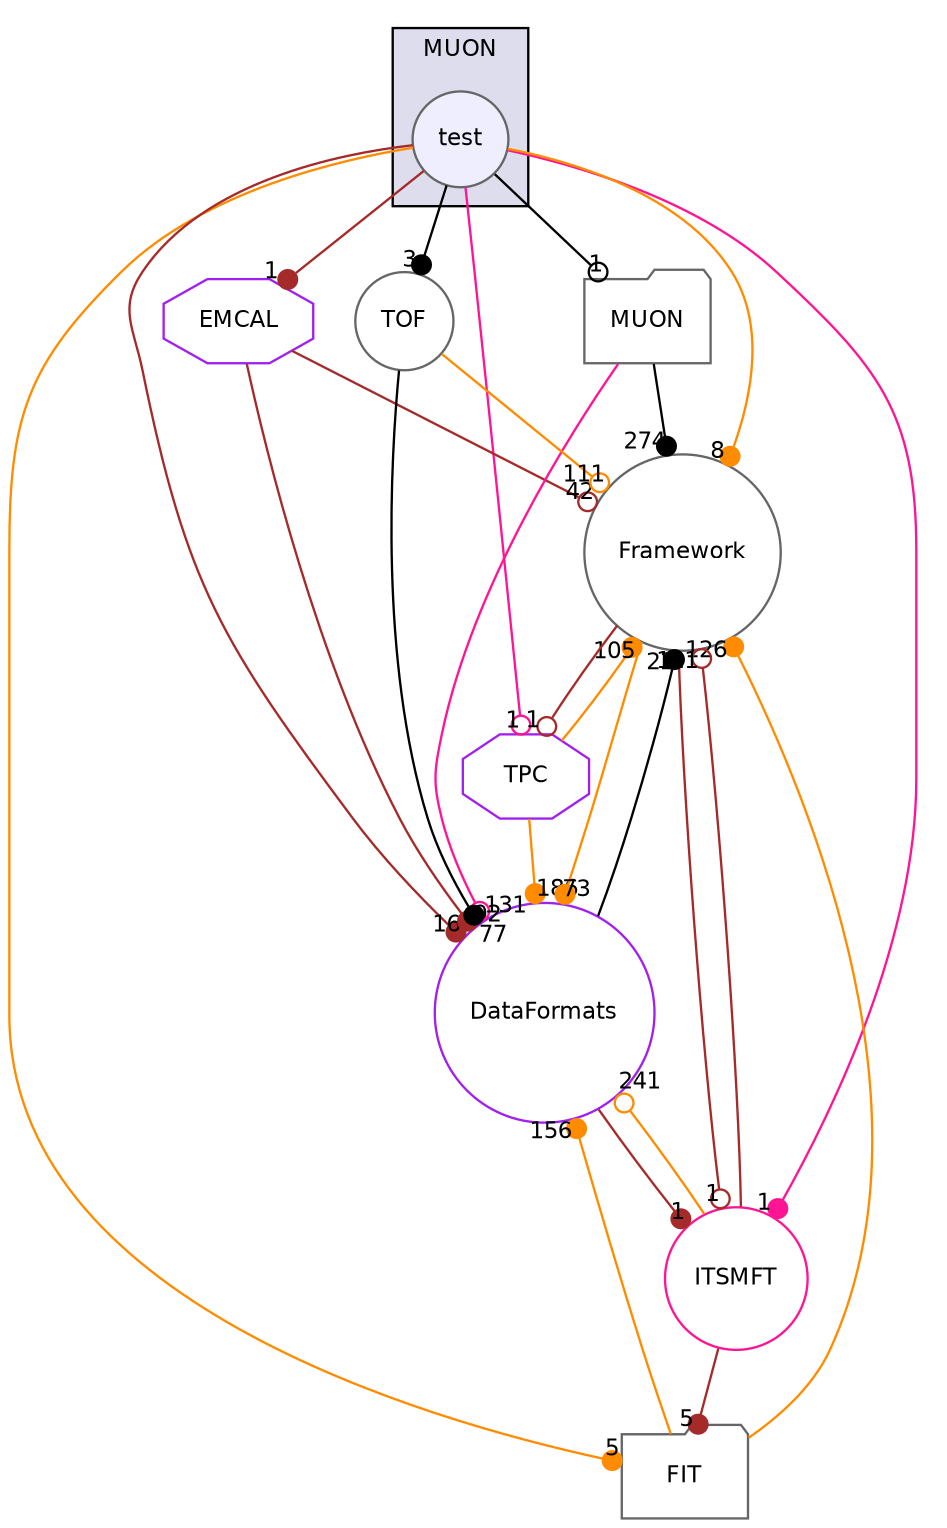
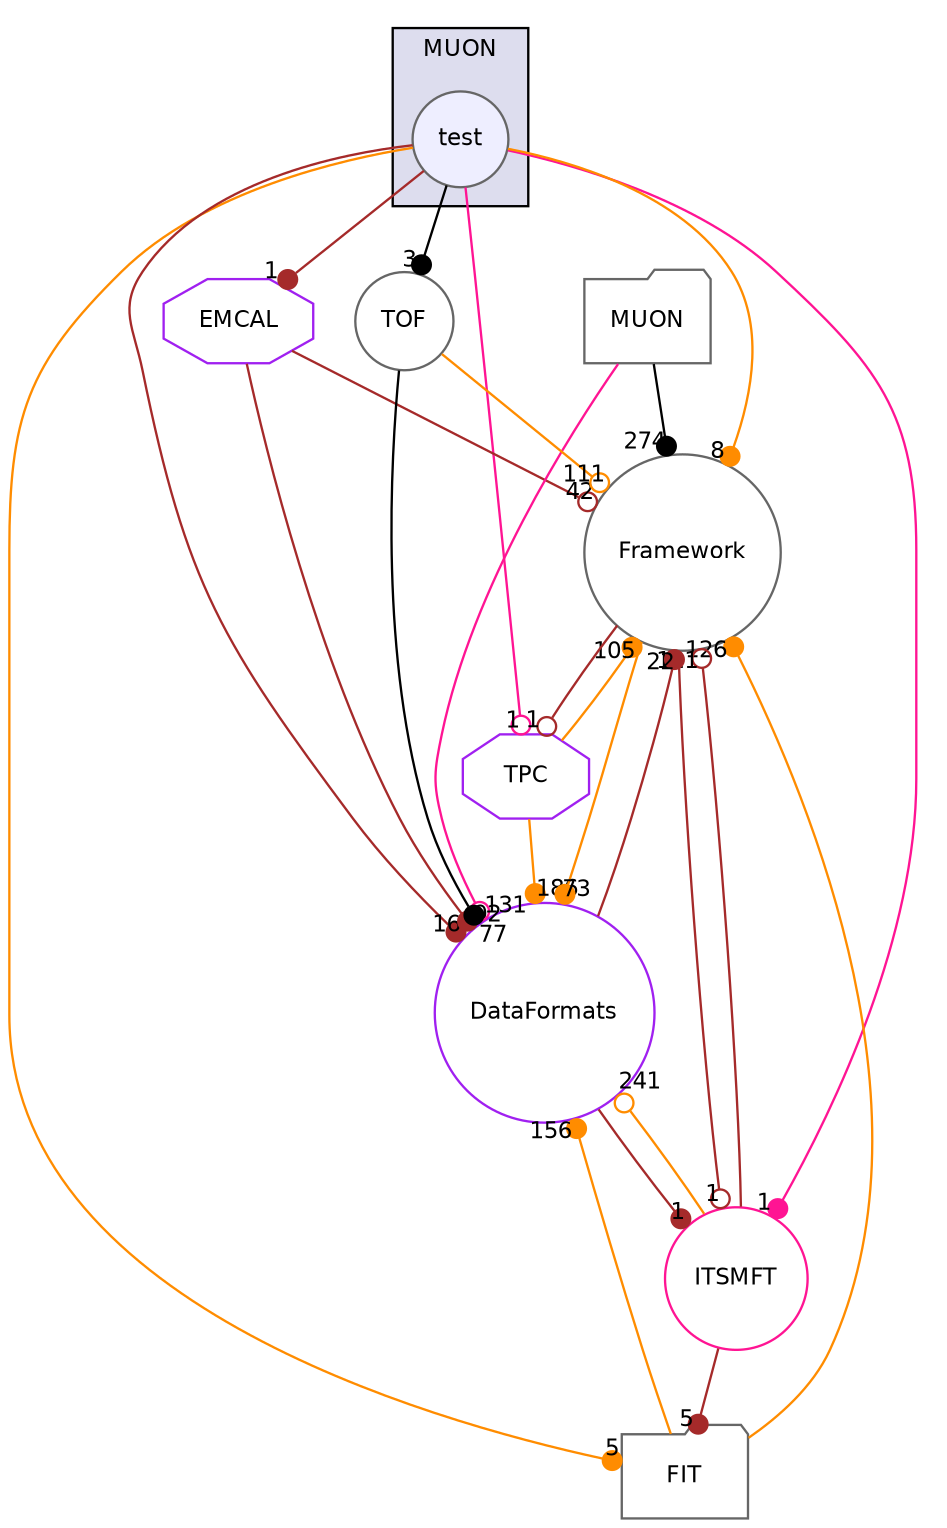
(543, 220) -> none
(639, 794) -> (639, 794)
